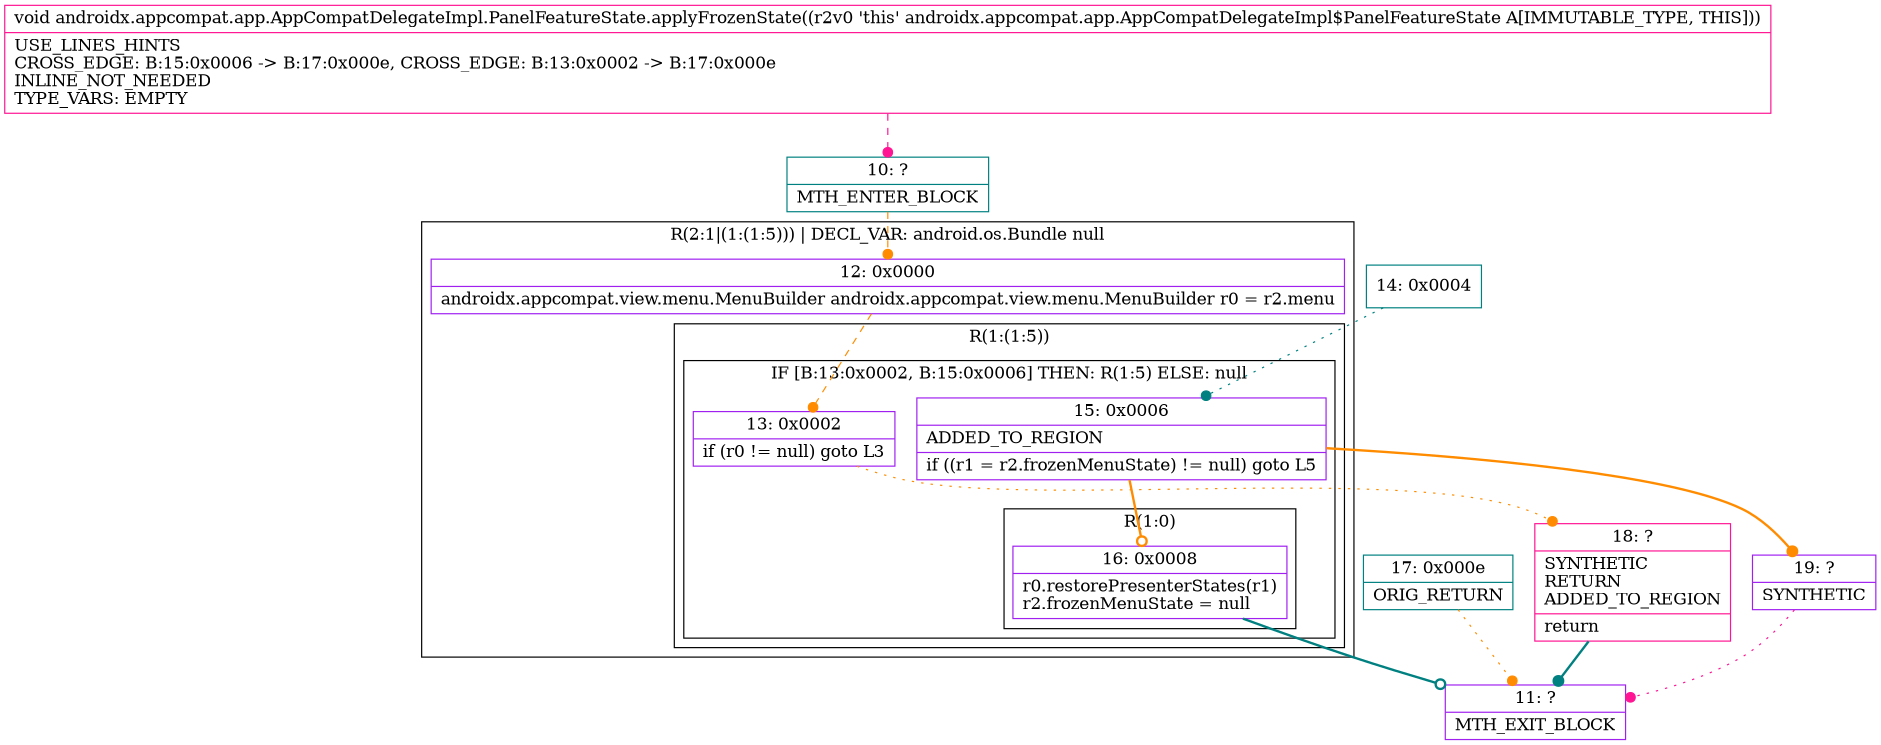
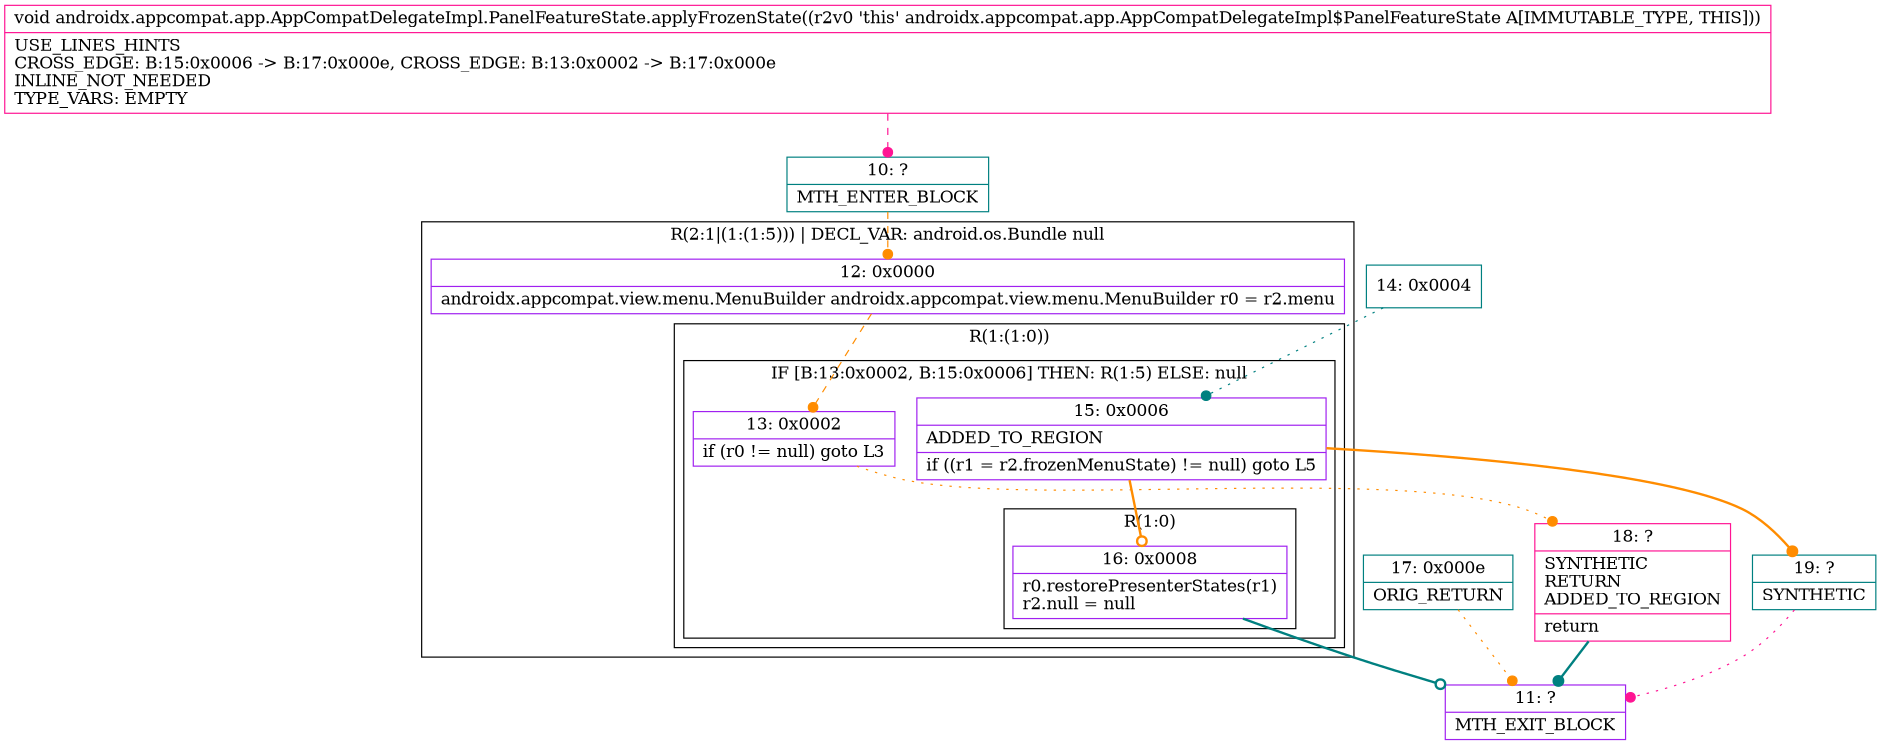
(1009, 337) -> (1009, 337)
(1814, 582) -> (1814, 582)
(1137, 604) -> (1079, 604)
